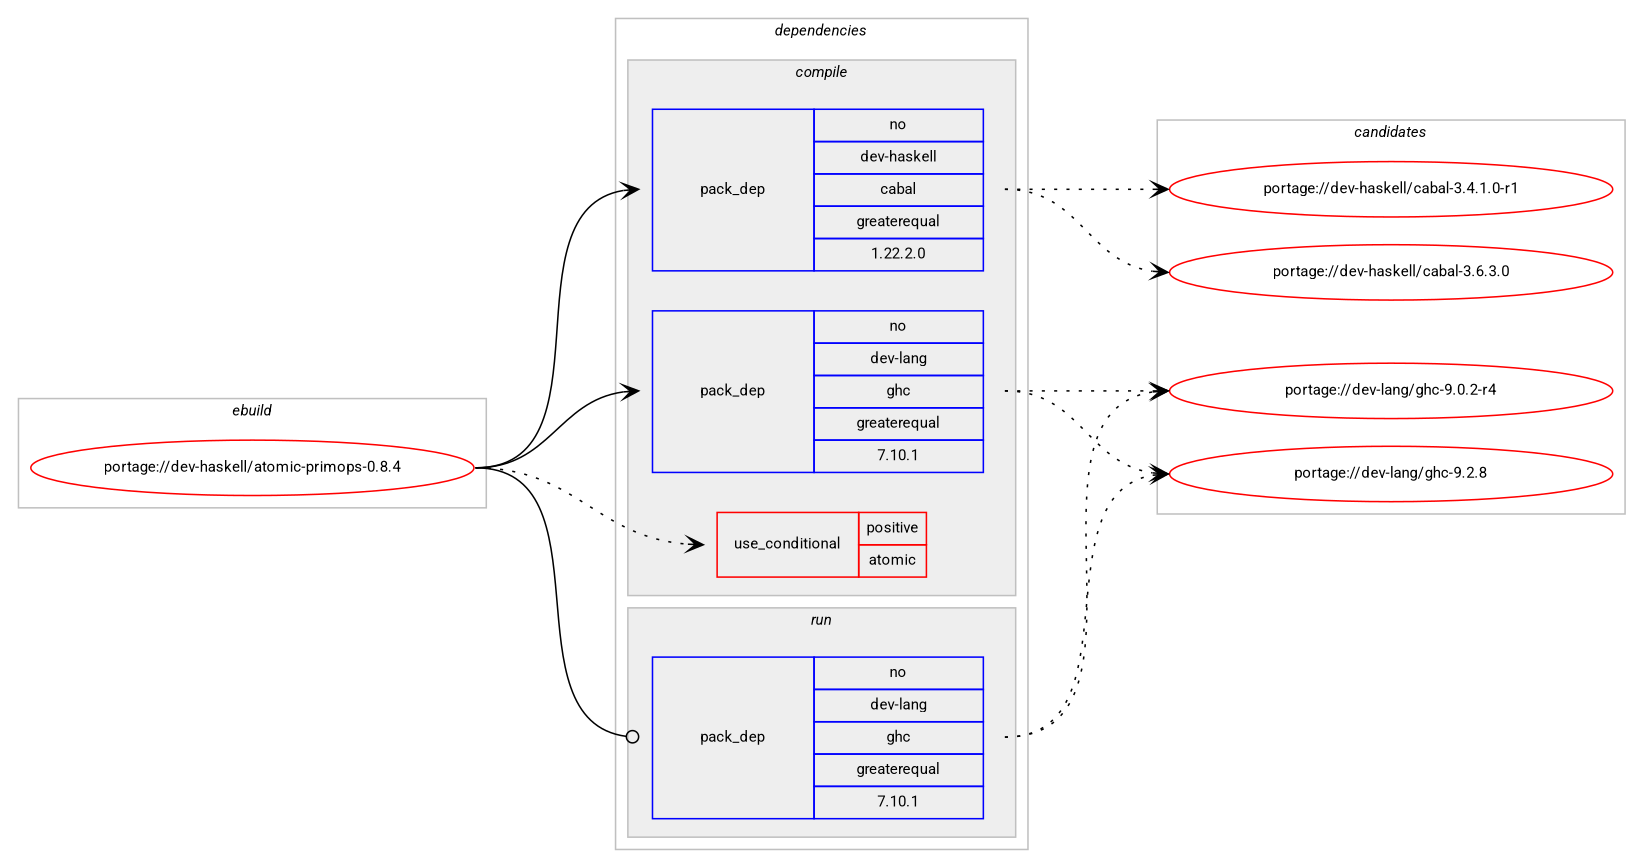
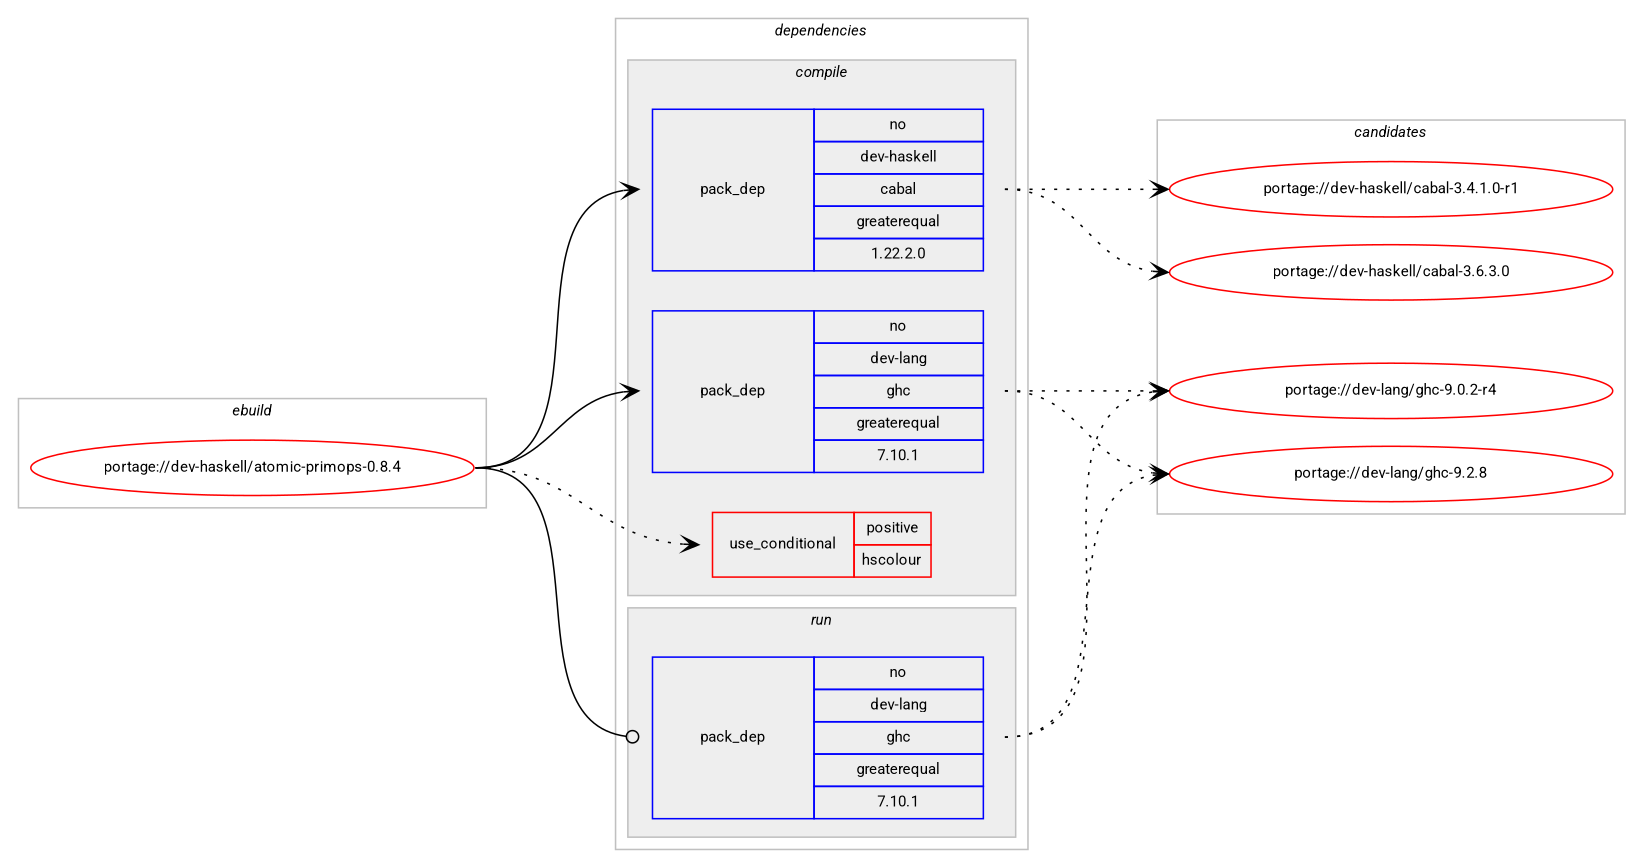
(893, 560) -> (893, 560)
